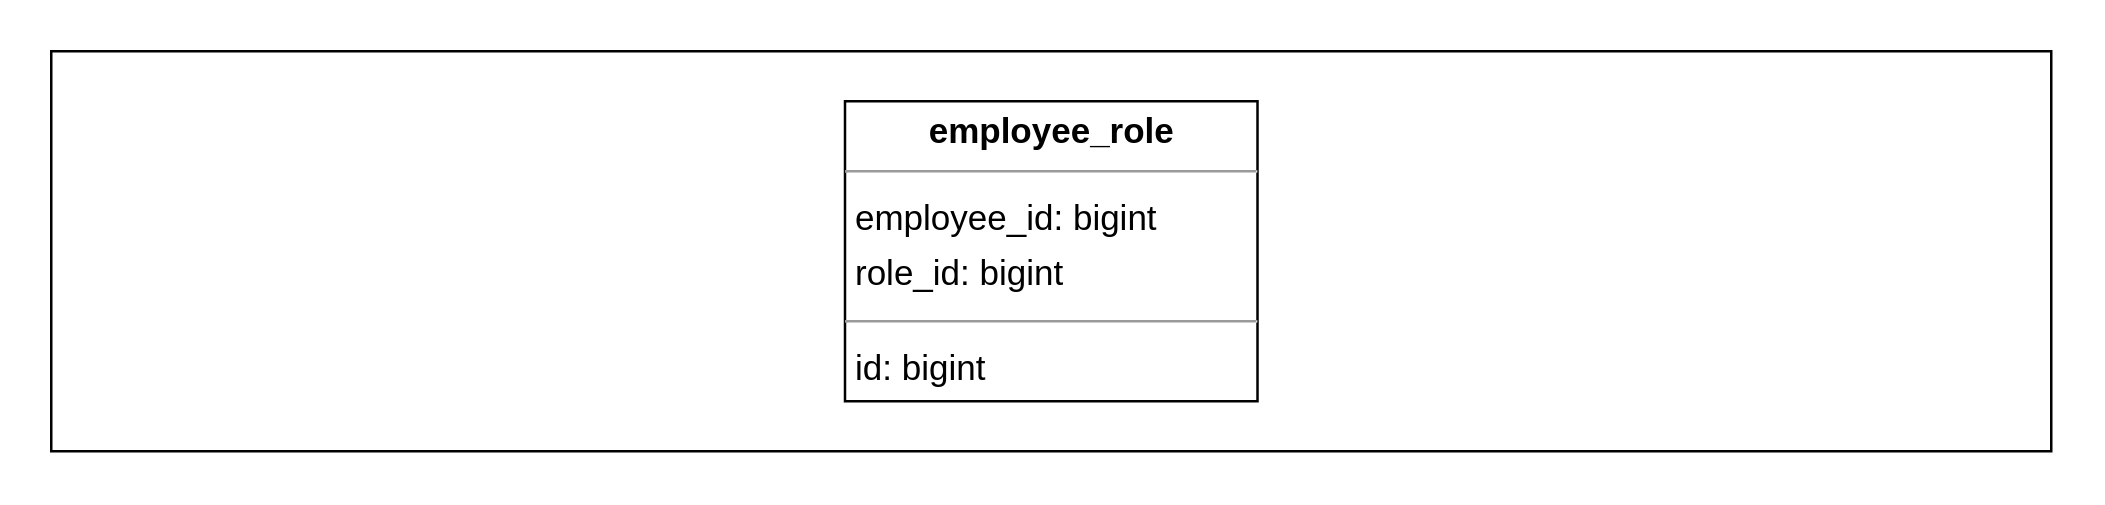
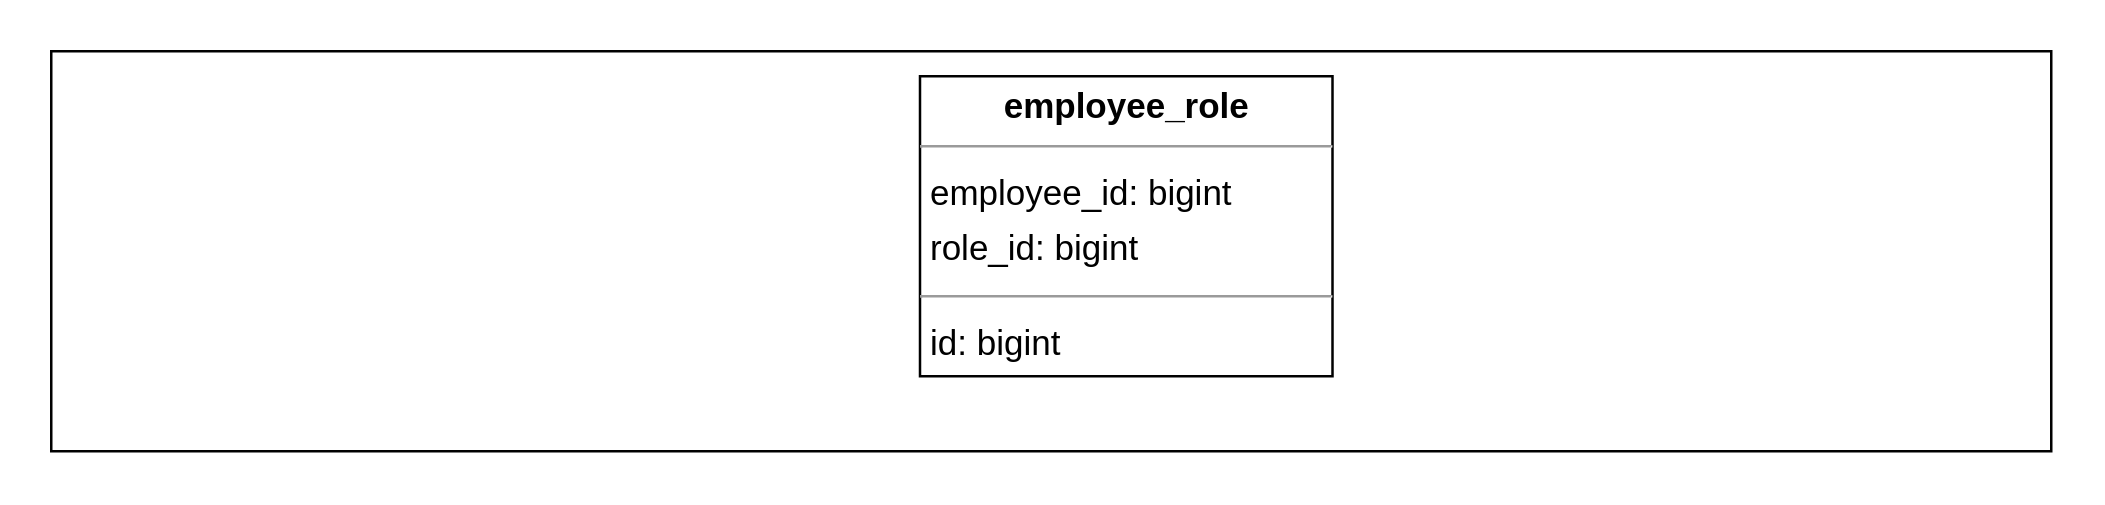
(1051, 251) -> (1126, 226)
